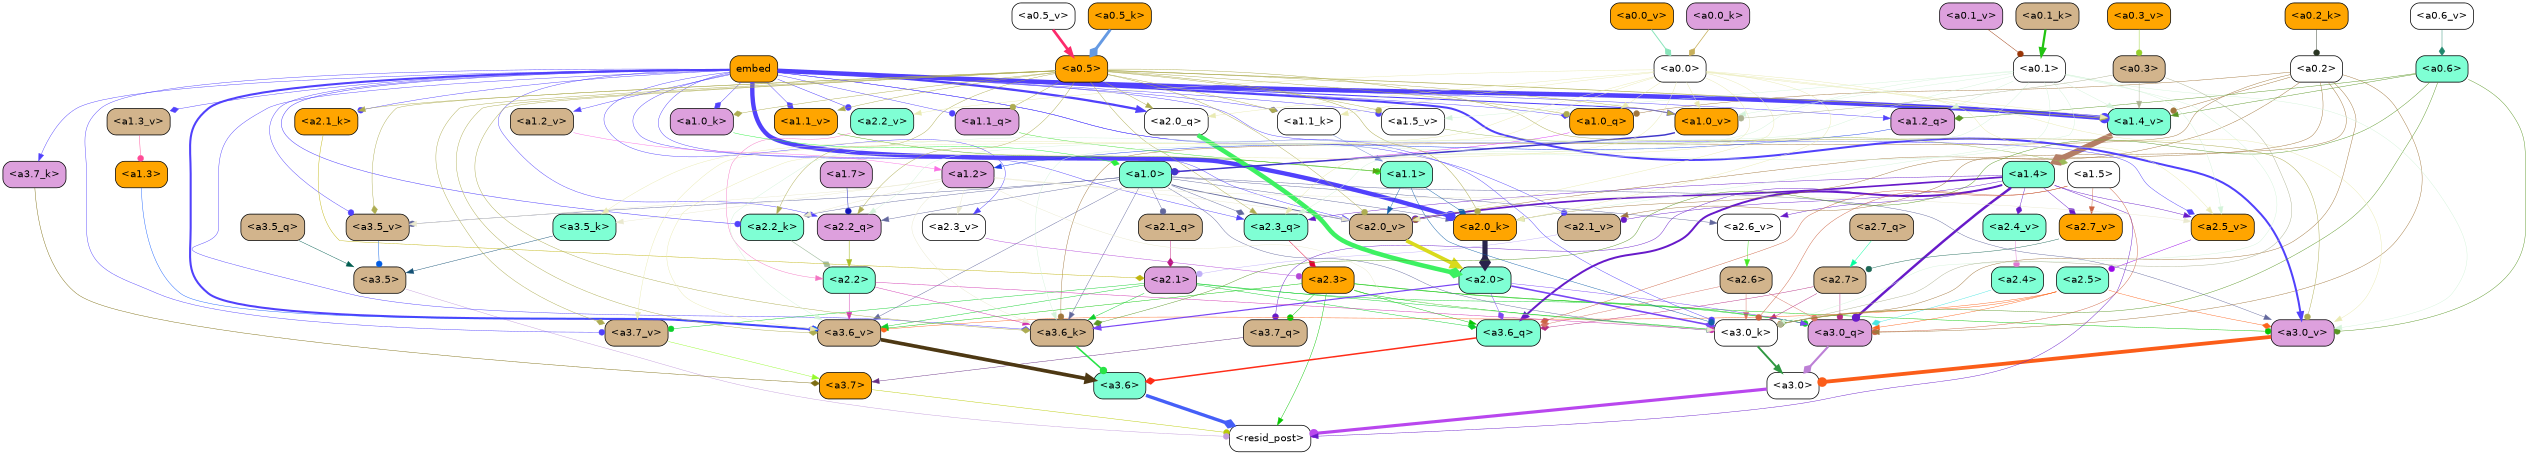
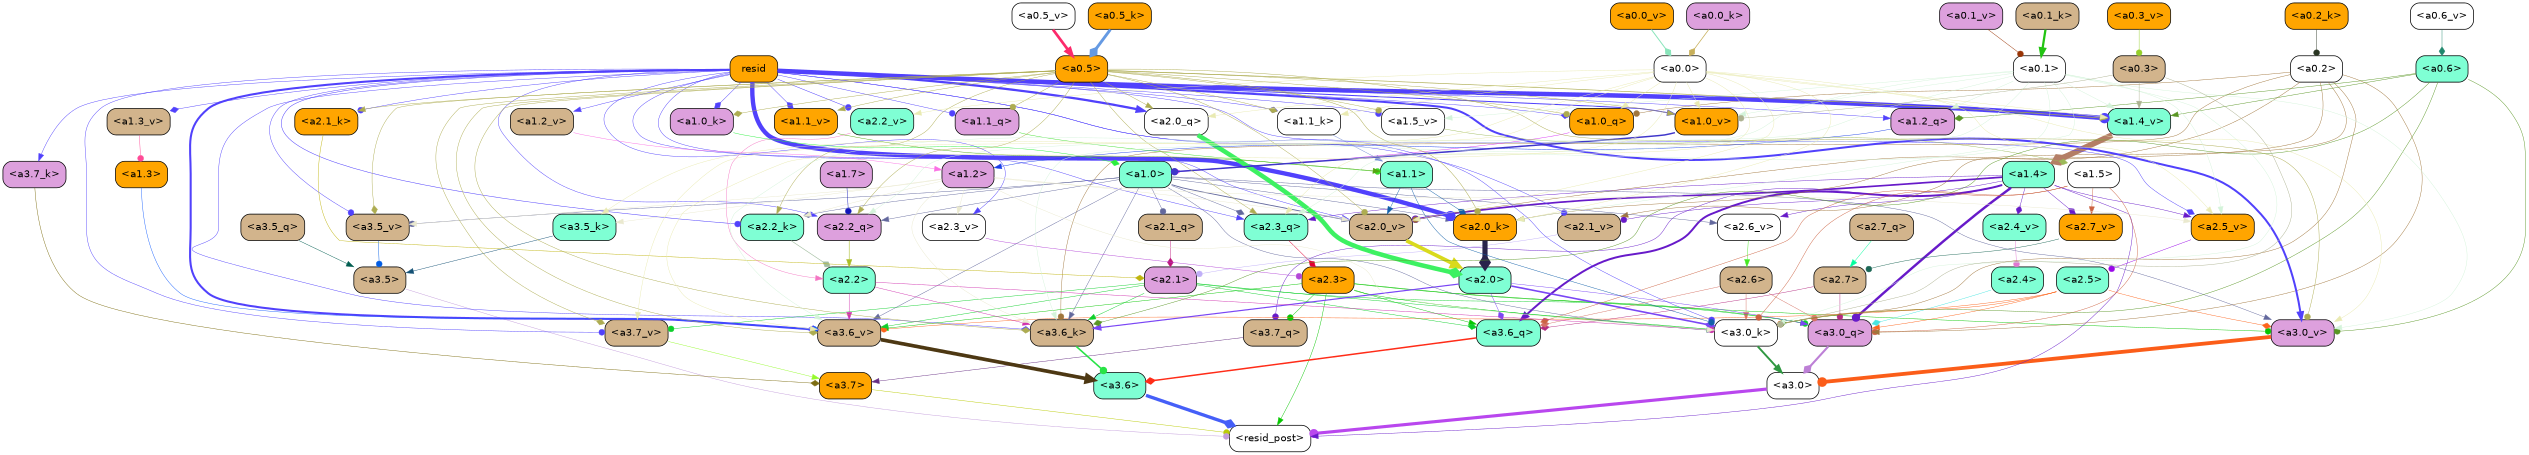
(754, 69) -> (754, 69)
(2233, 93) -> none
(1798, 304) -> none
